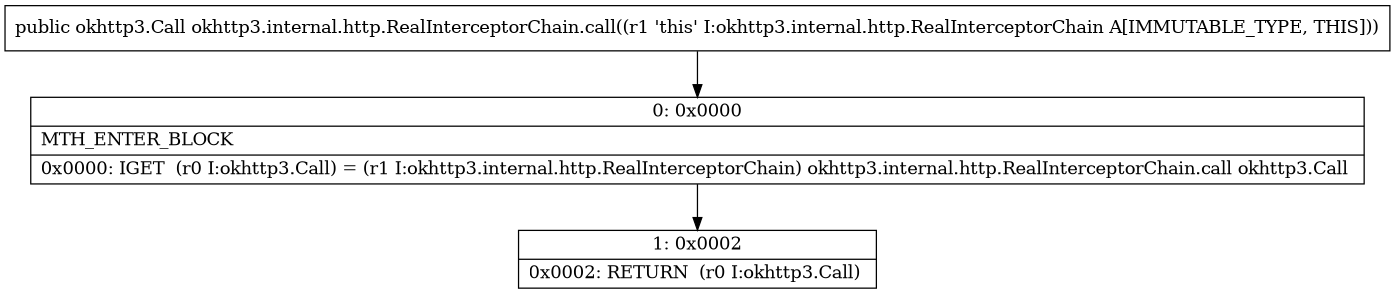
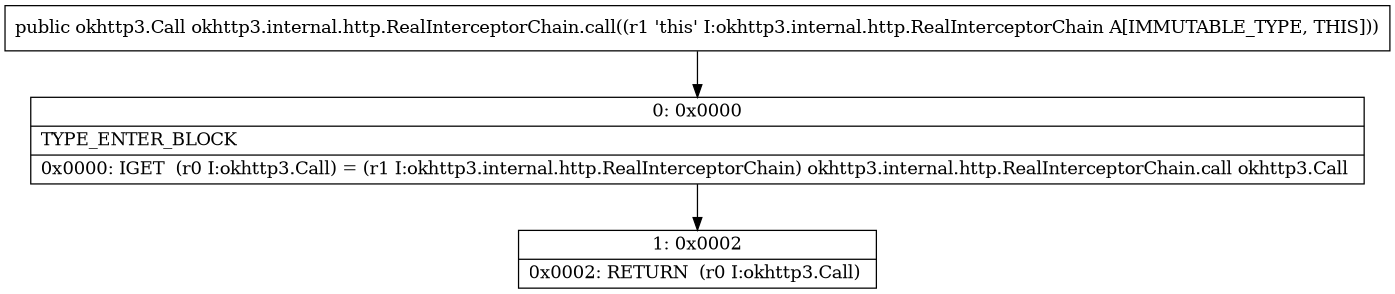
(137, 140) -> (139, 140)
